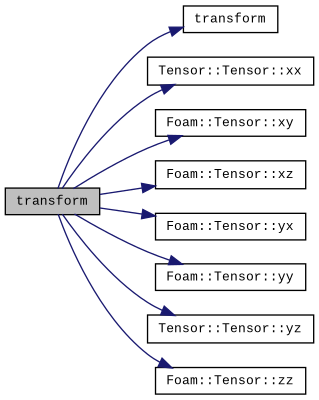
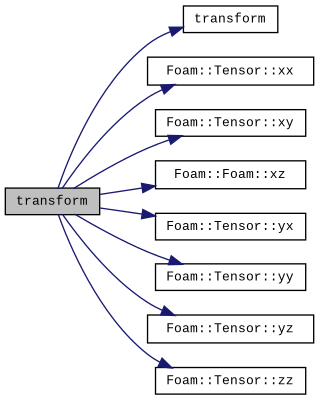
(231, 71) -> (231, 71)
(231, 175) -> (231, 175)
(231, 329) -> (231, 329)
